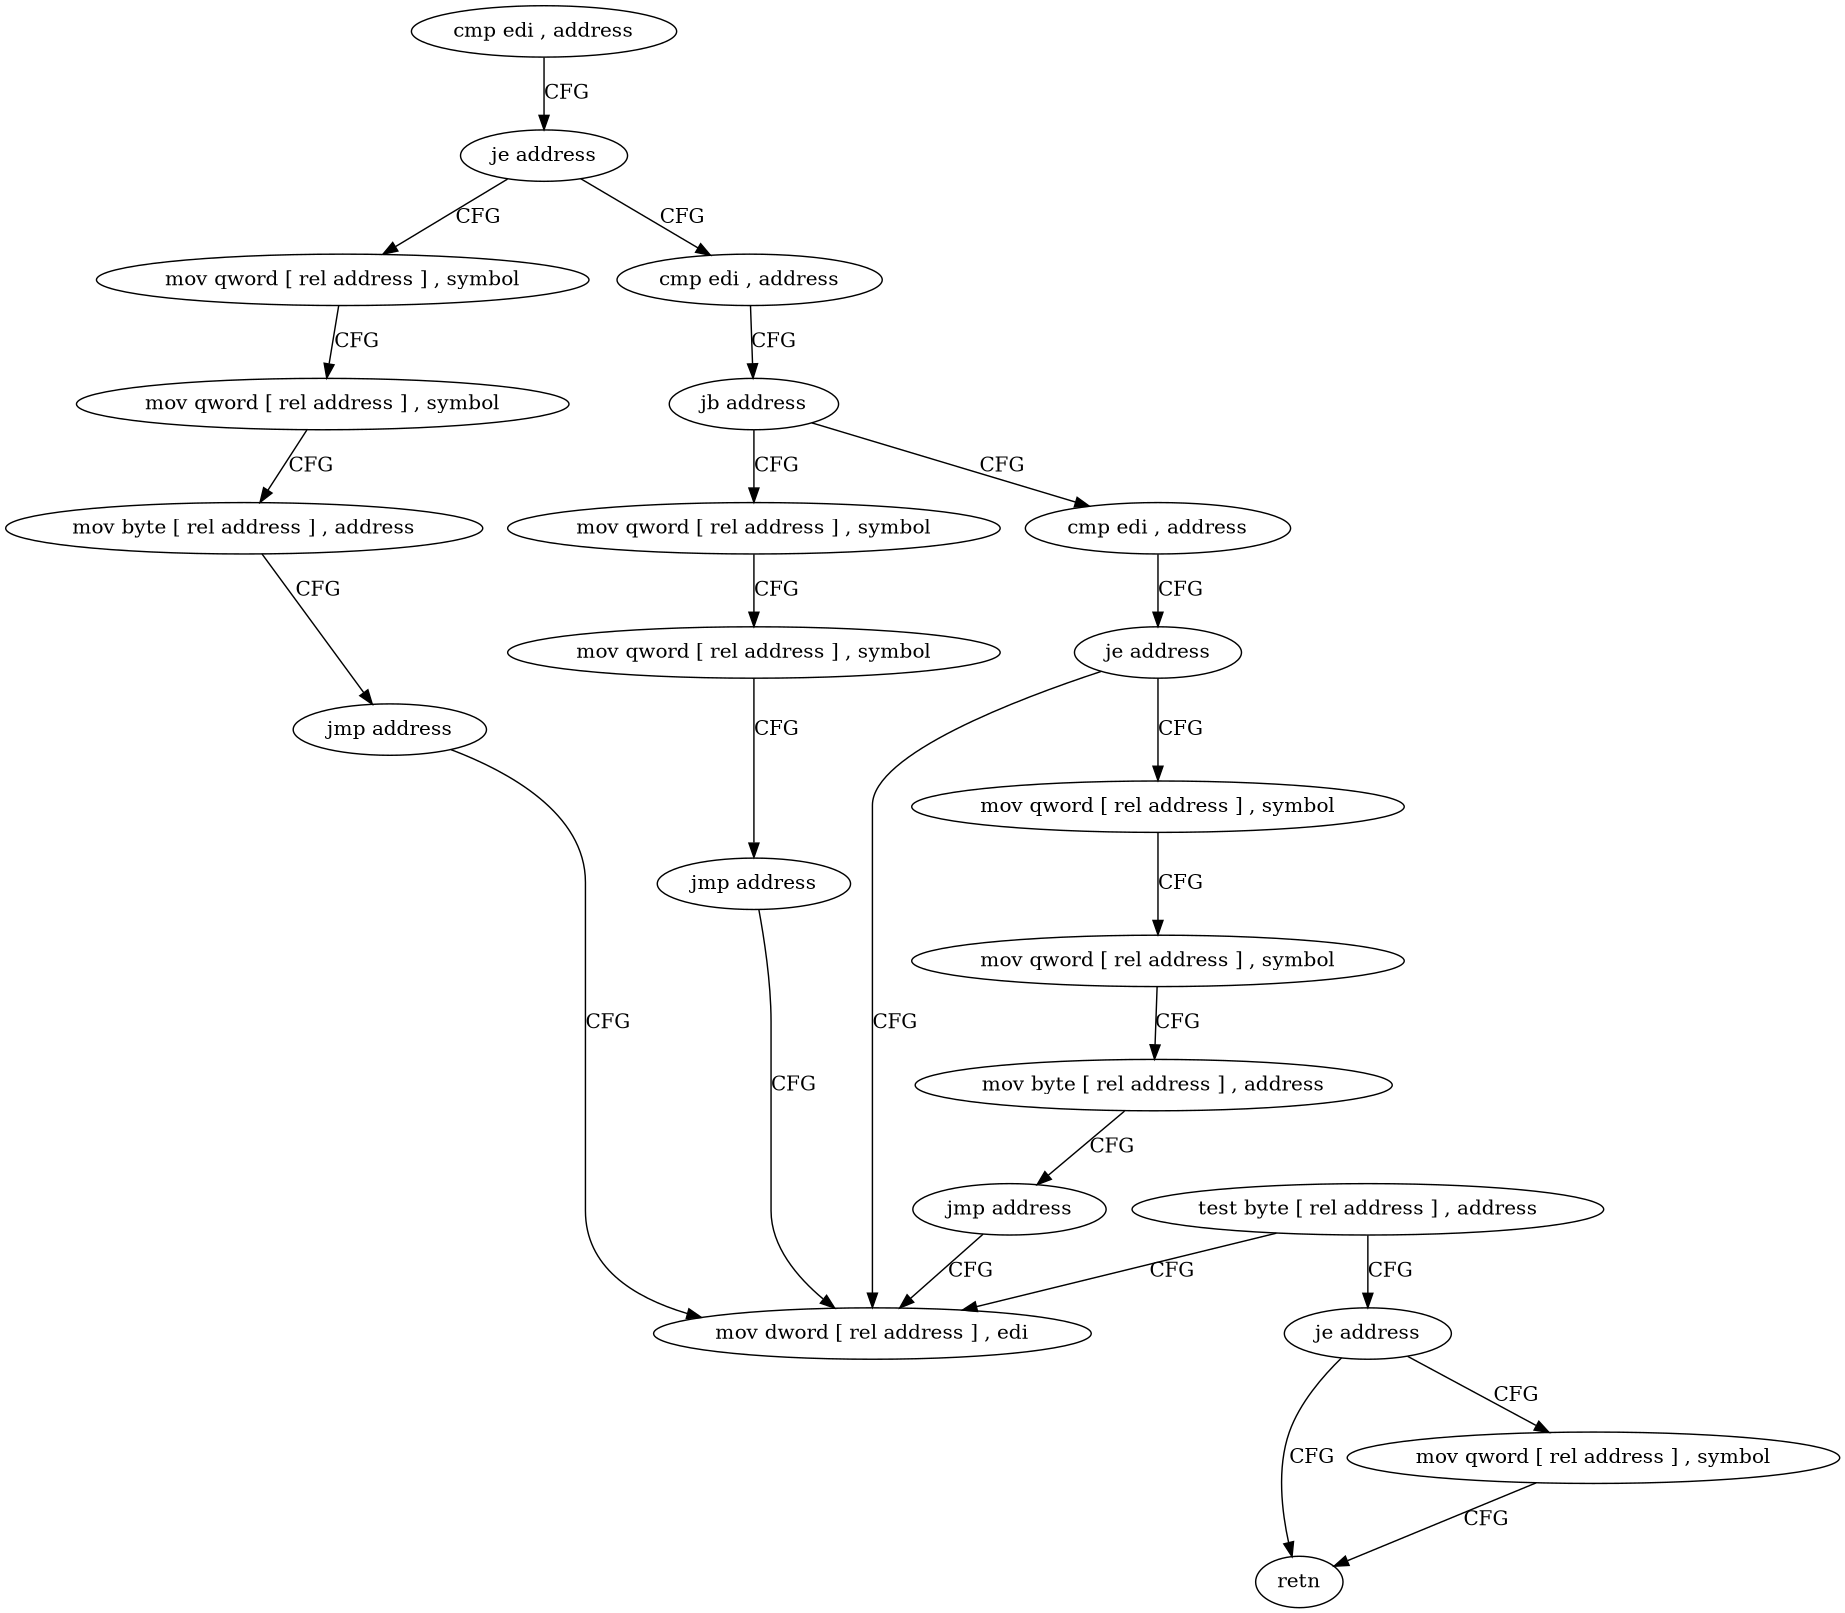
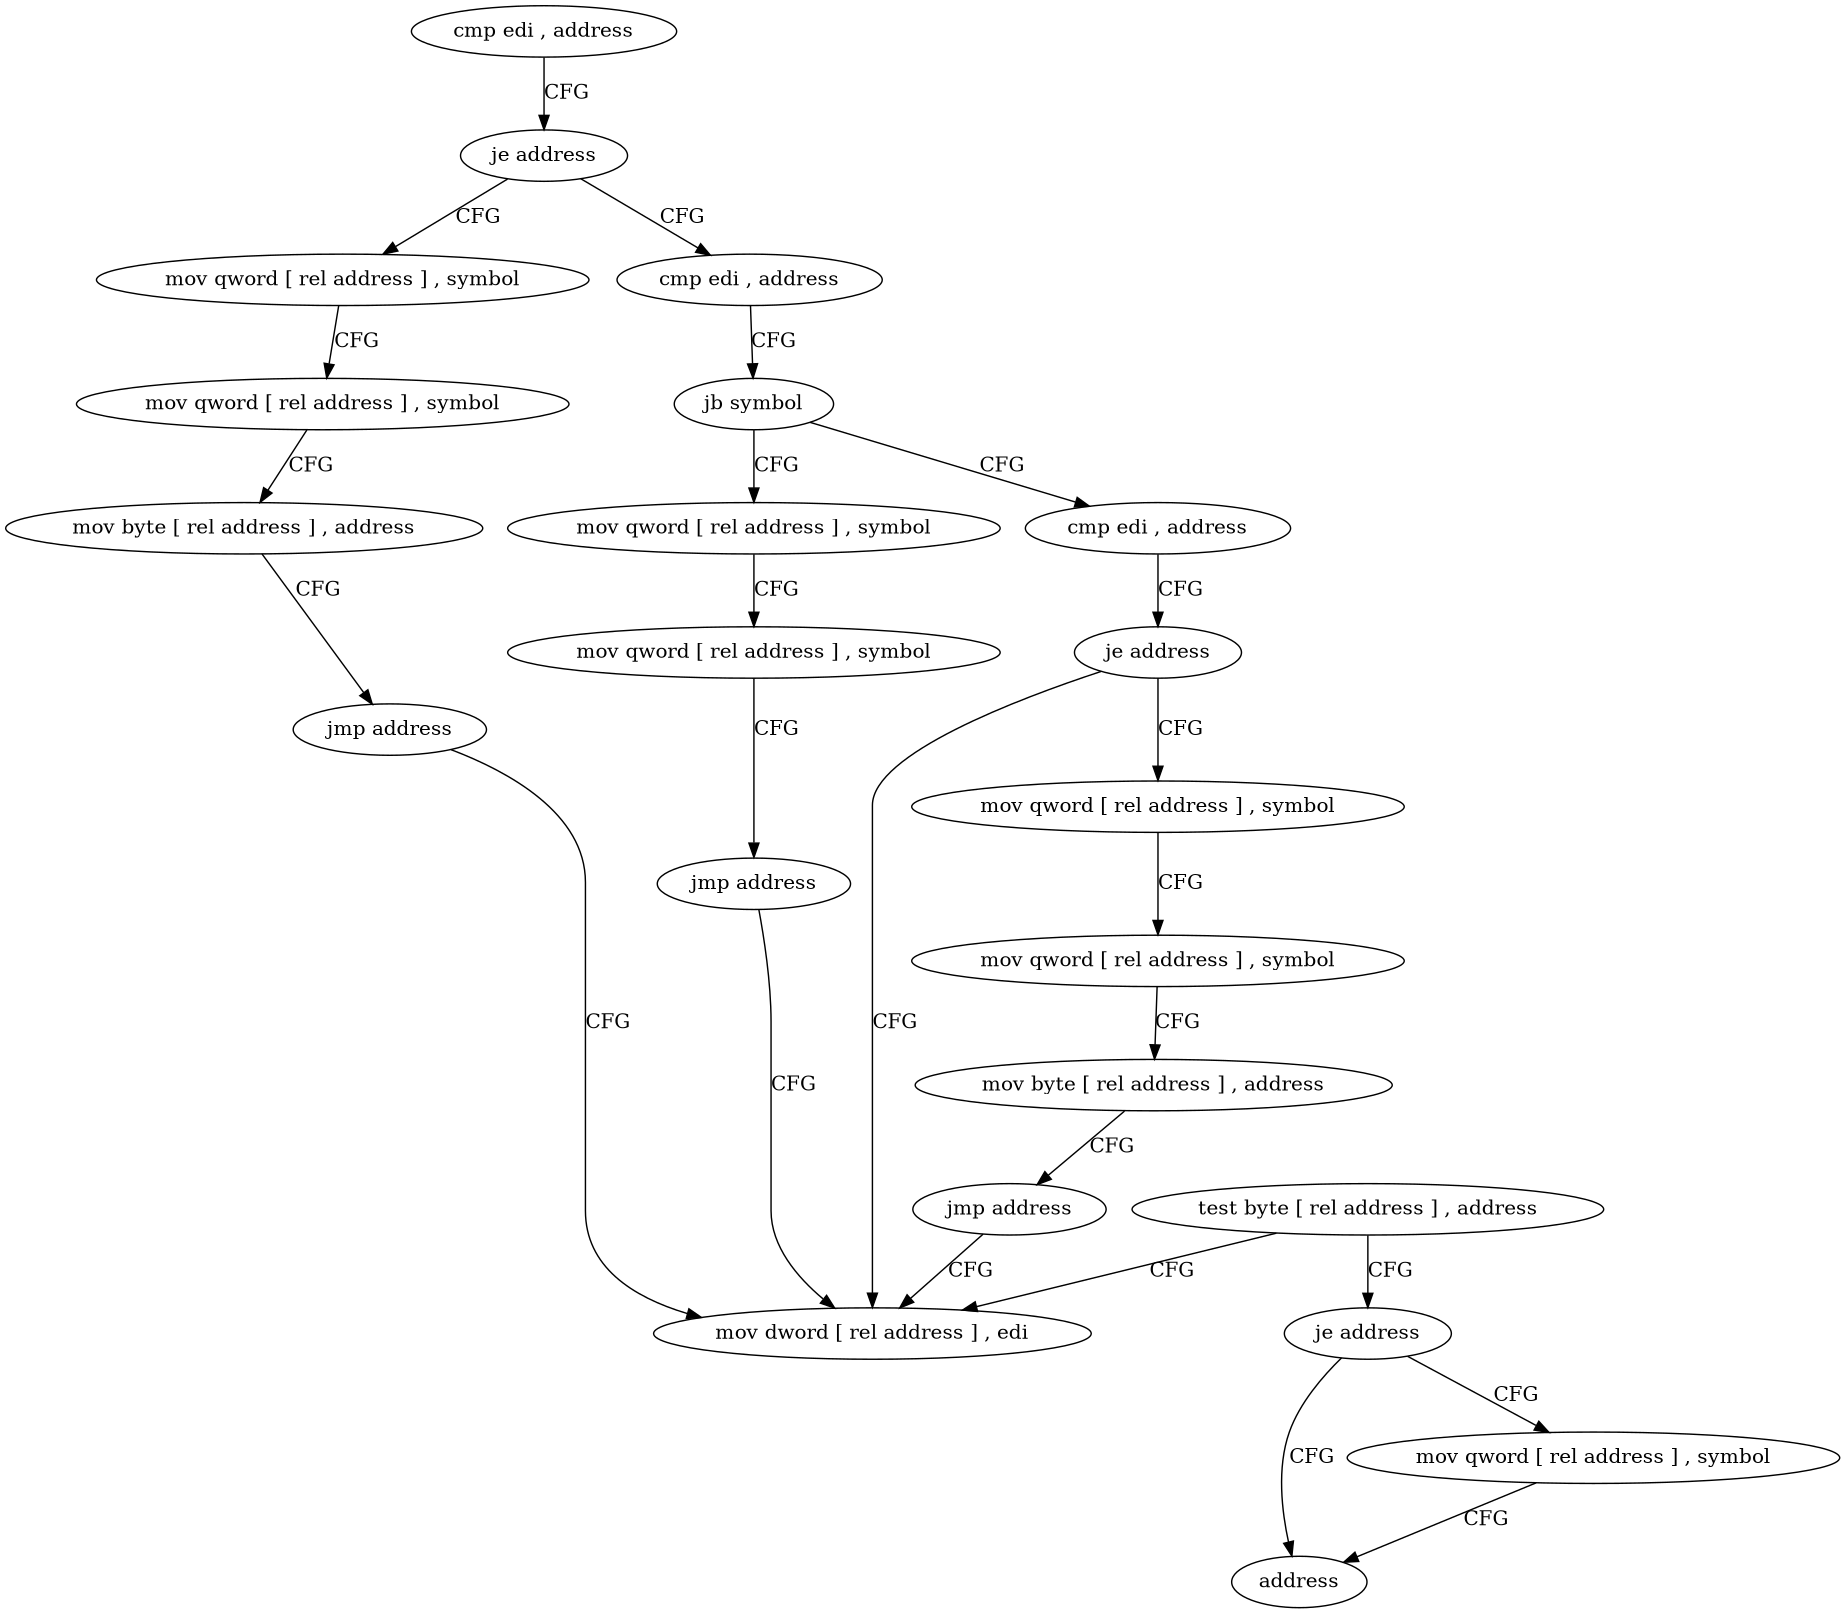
(754, 404) -> (754, 404)
(1299, 1582) -> (1299, 1582)
